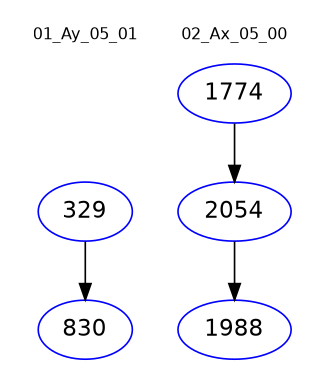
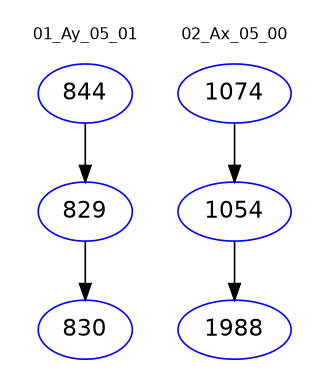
none -> (85, 93)
(235, 93) -> (235, 93)
(85, 212) -> (85, 212)
(235, 212) -> (235, 212)
